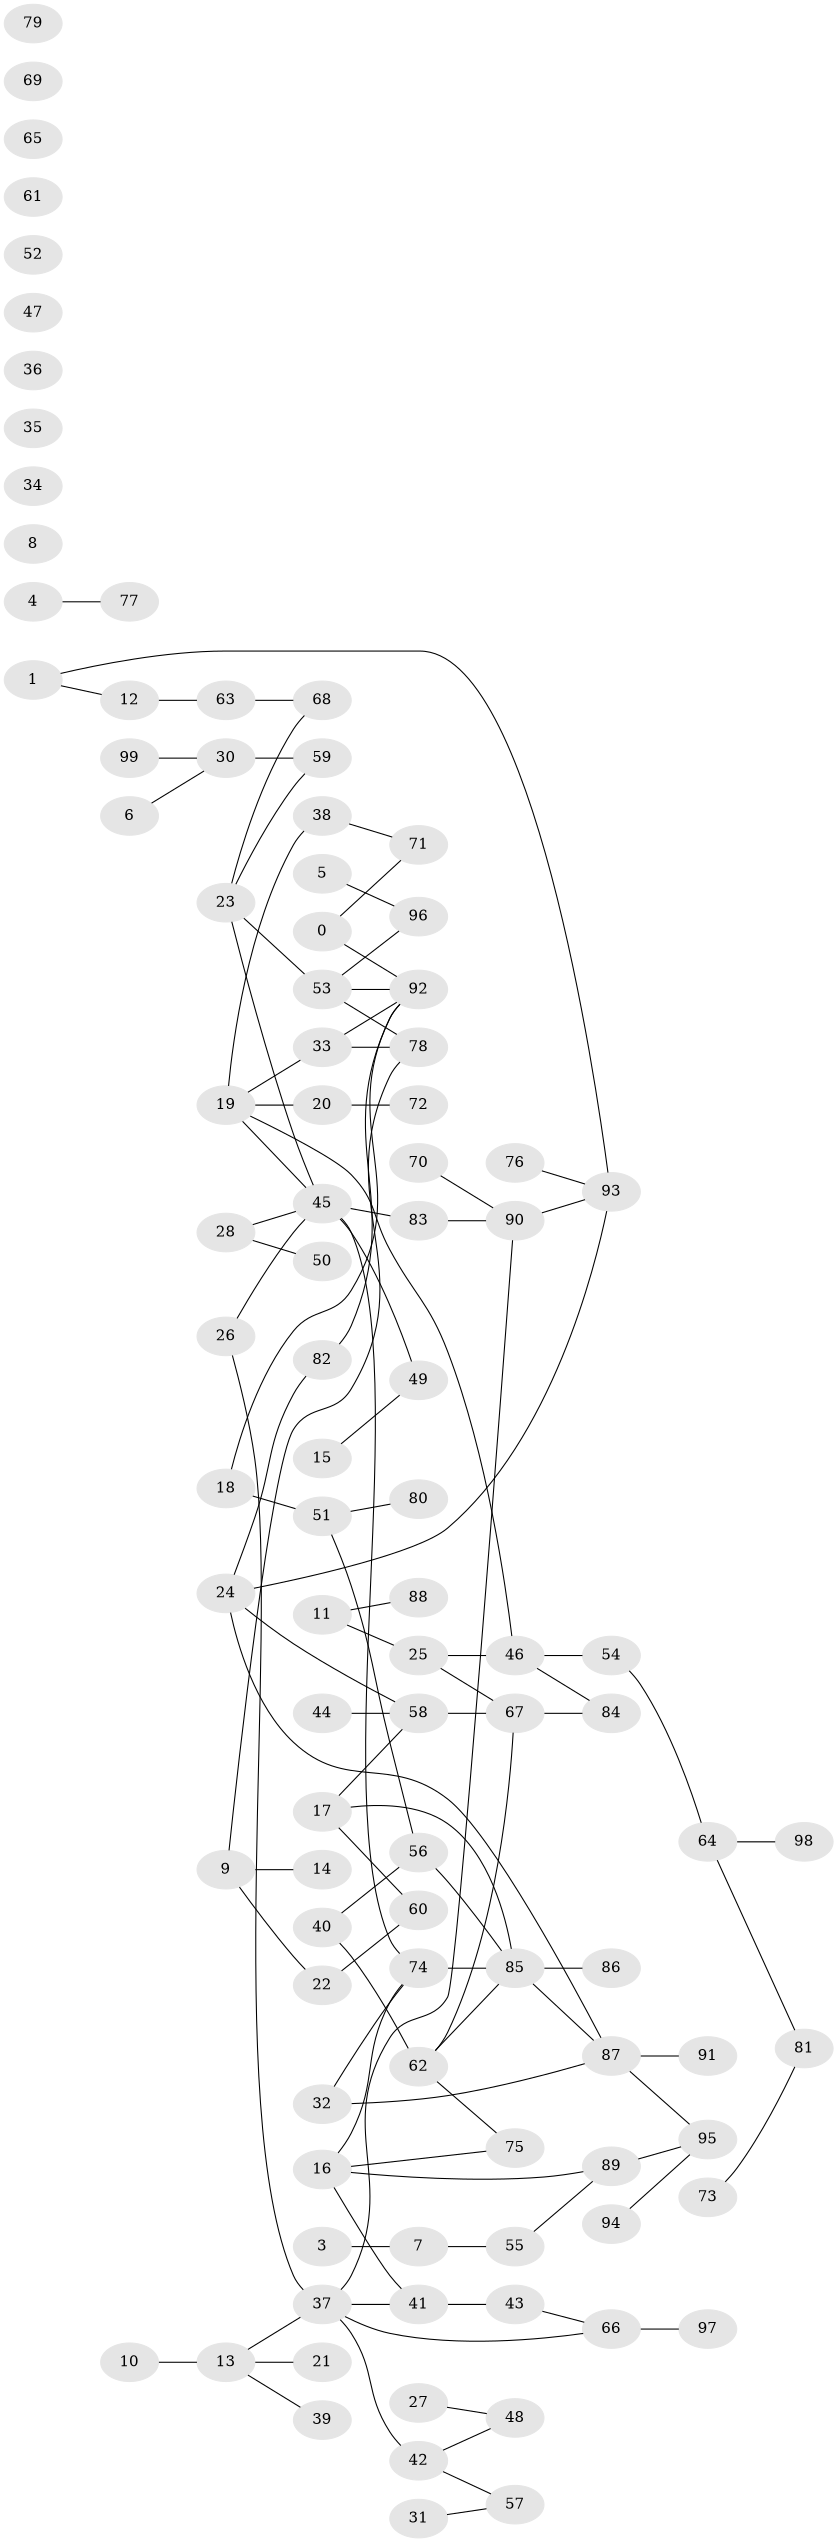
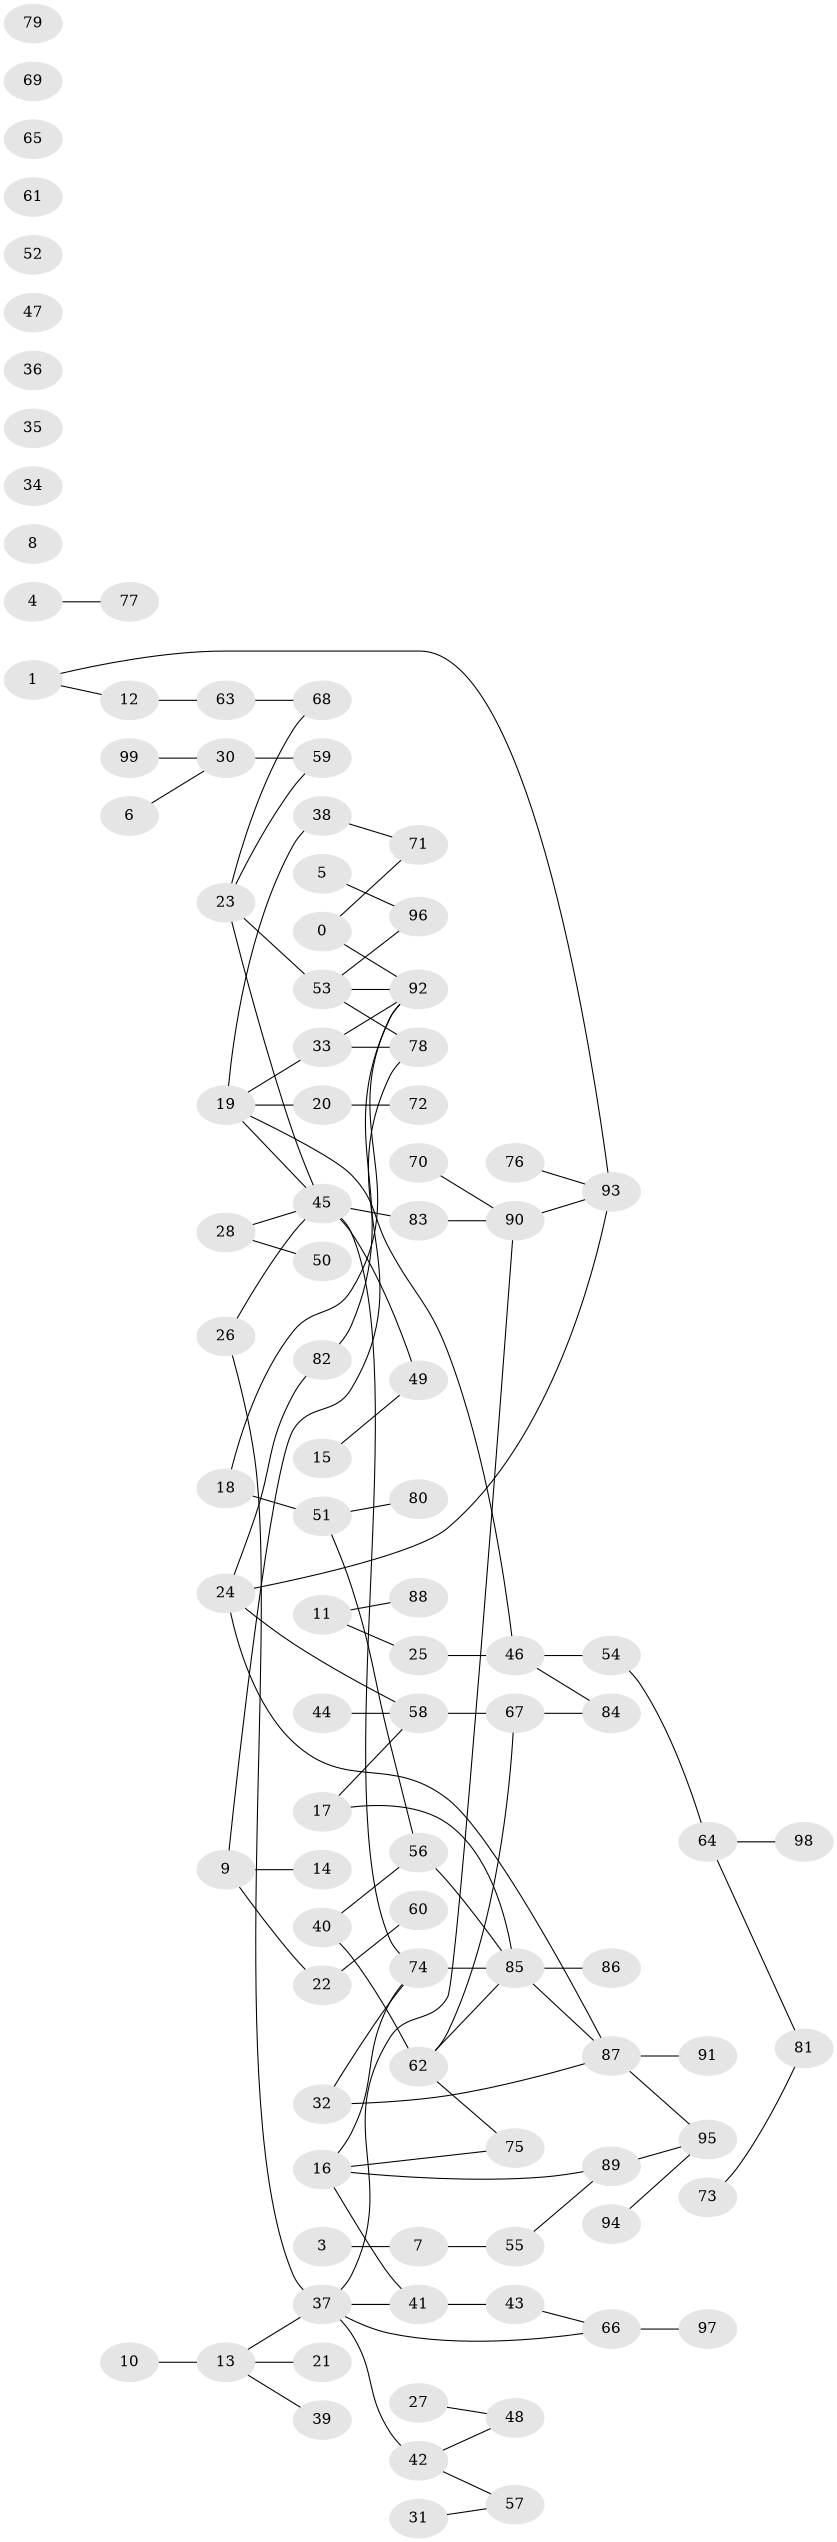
(467, 1684) -> none
(364, 1854) -> none
